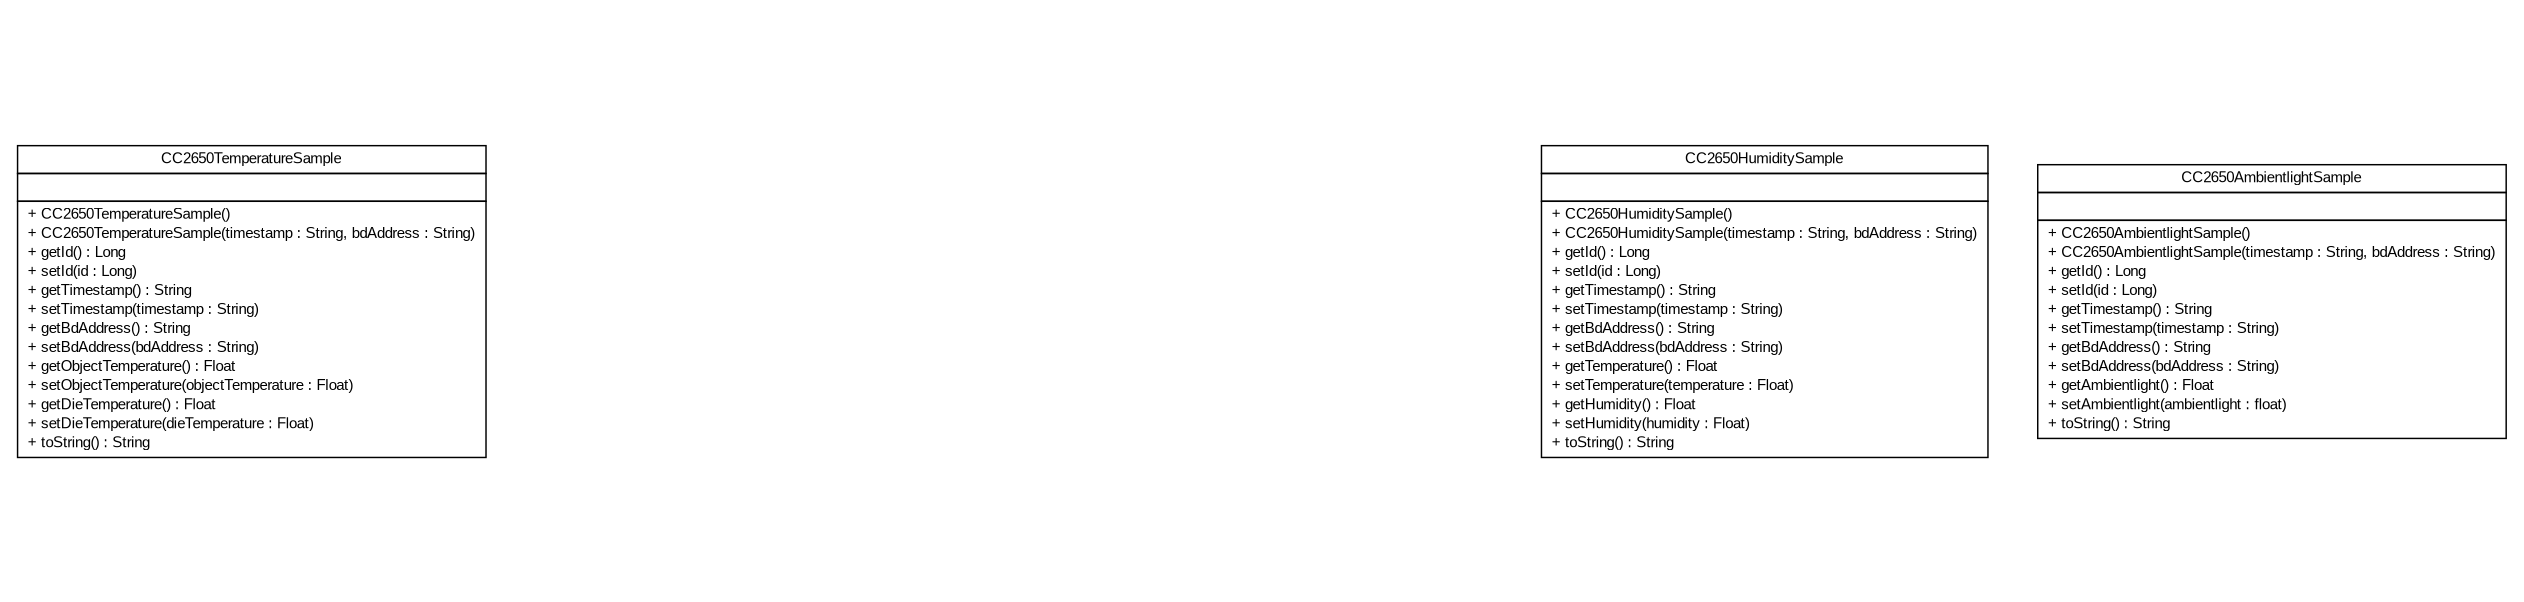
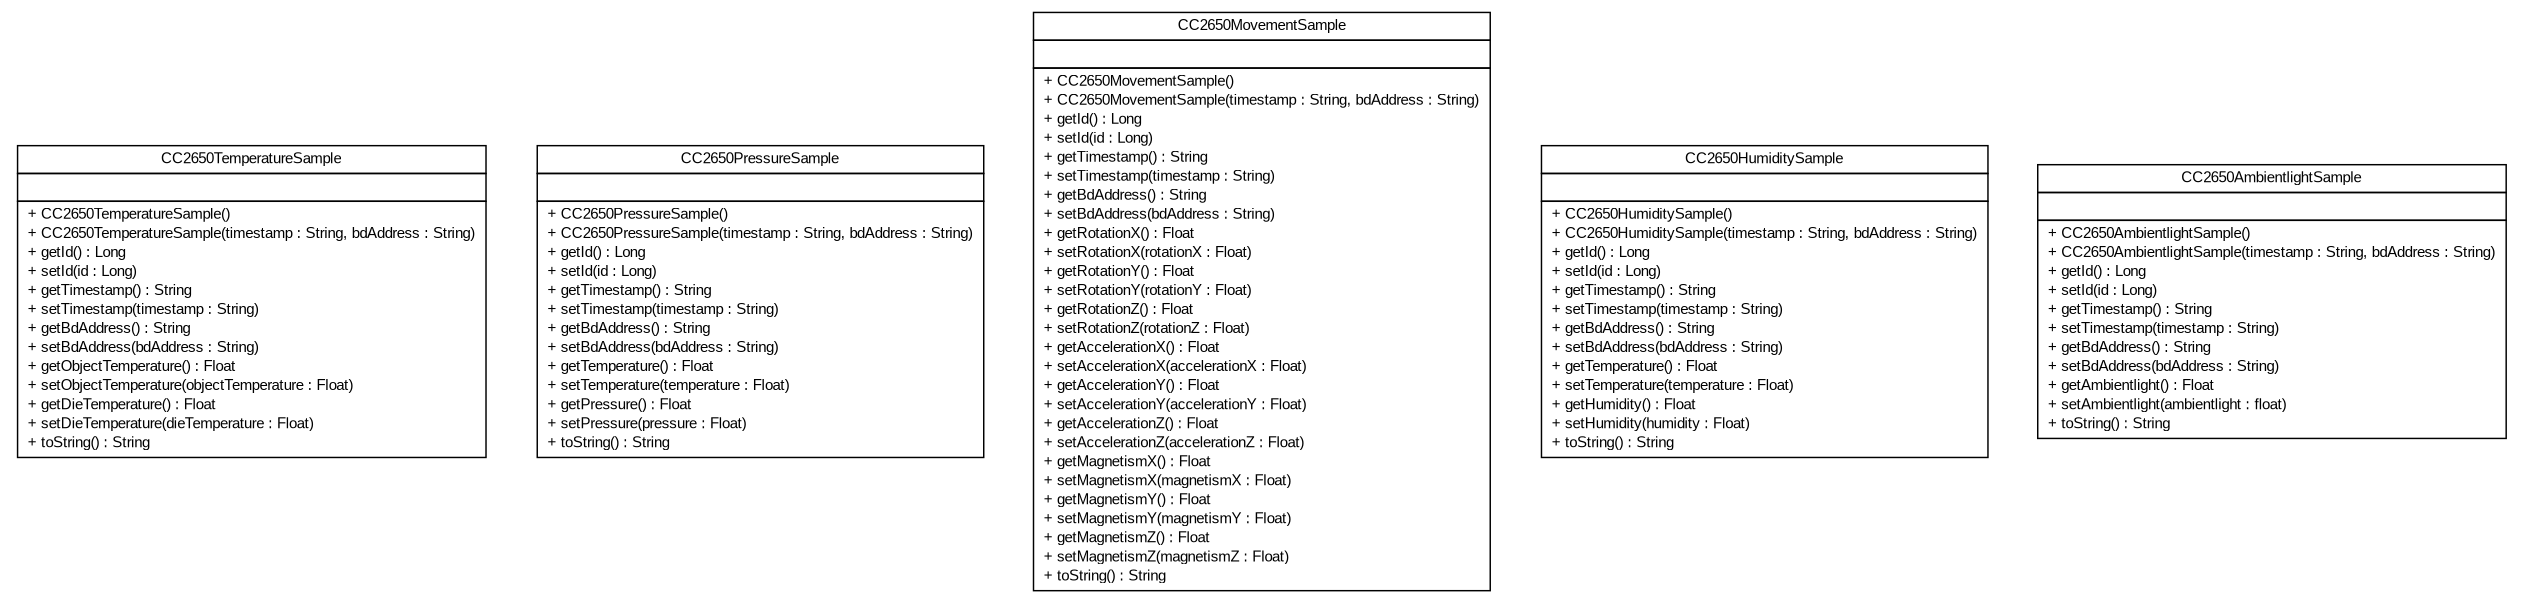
none -> (760, 301)
none -> (1262, 301)
